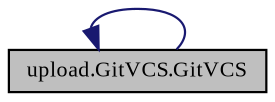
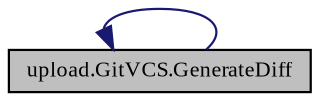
(138, 71) -> (160, 71)
